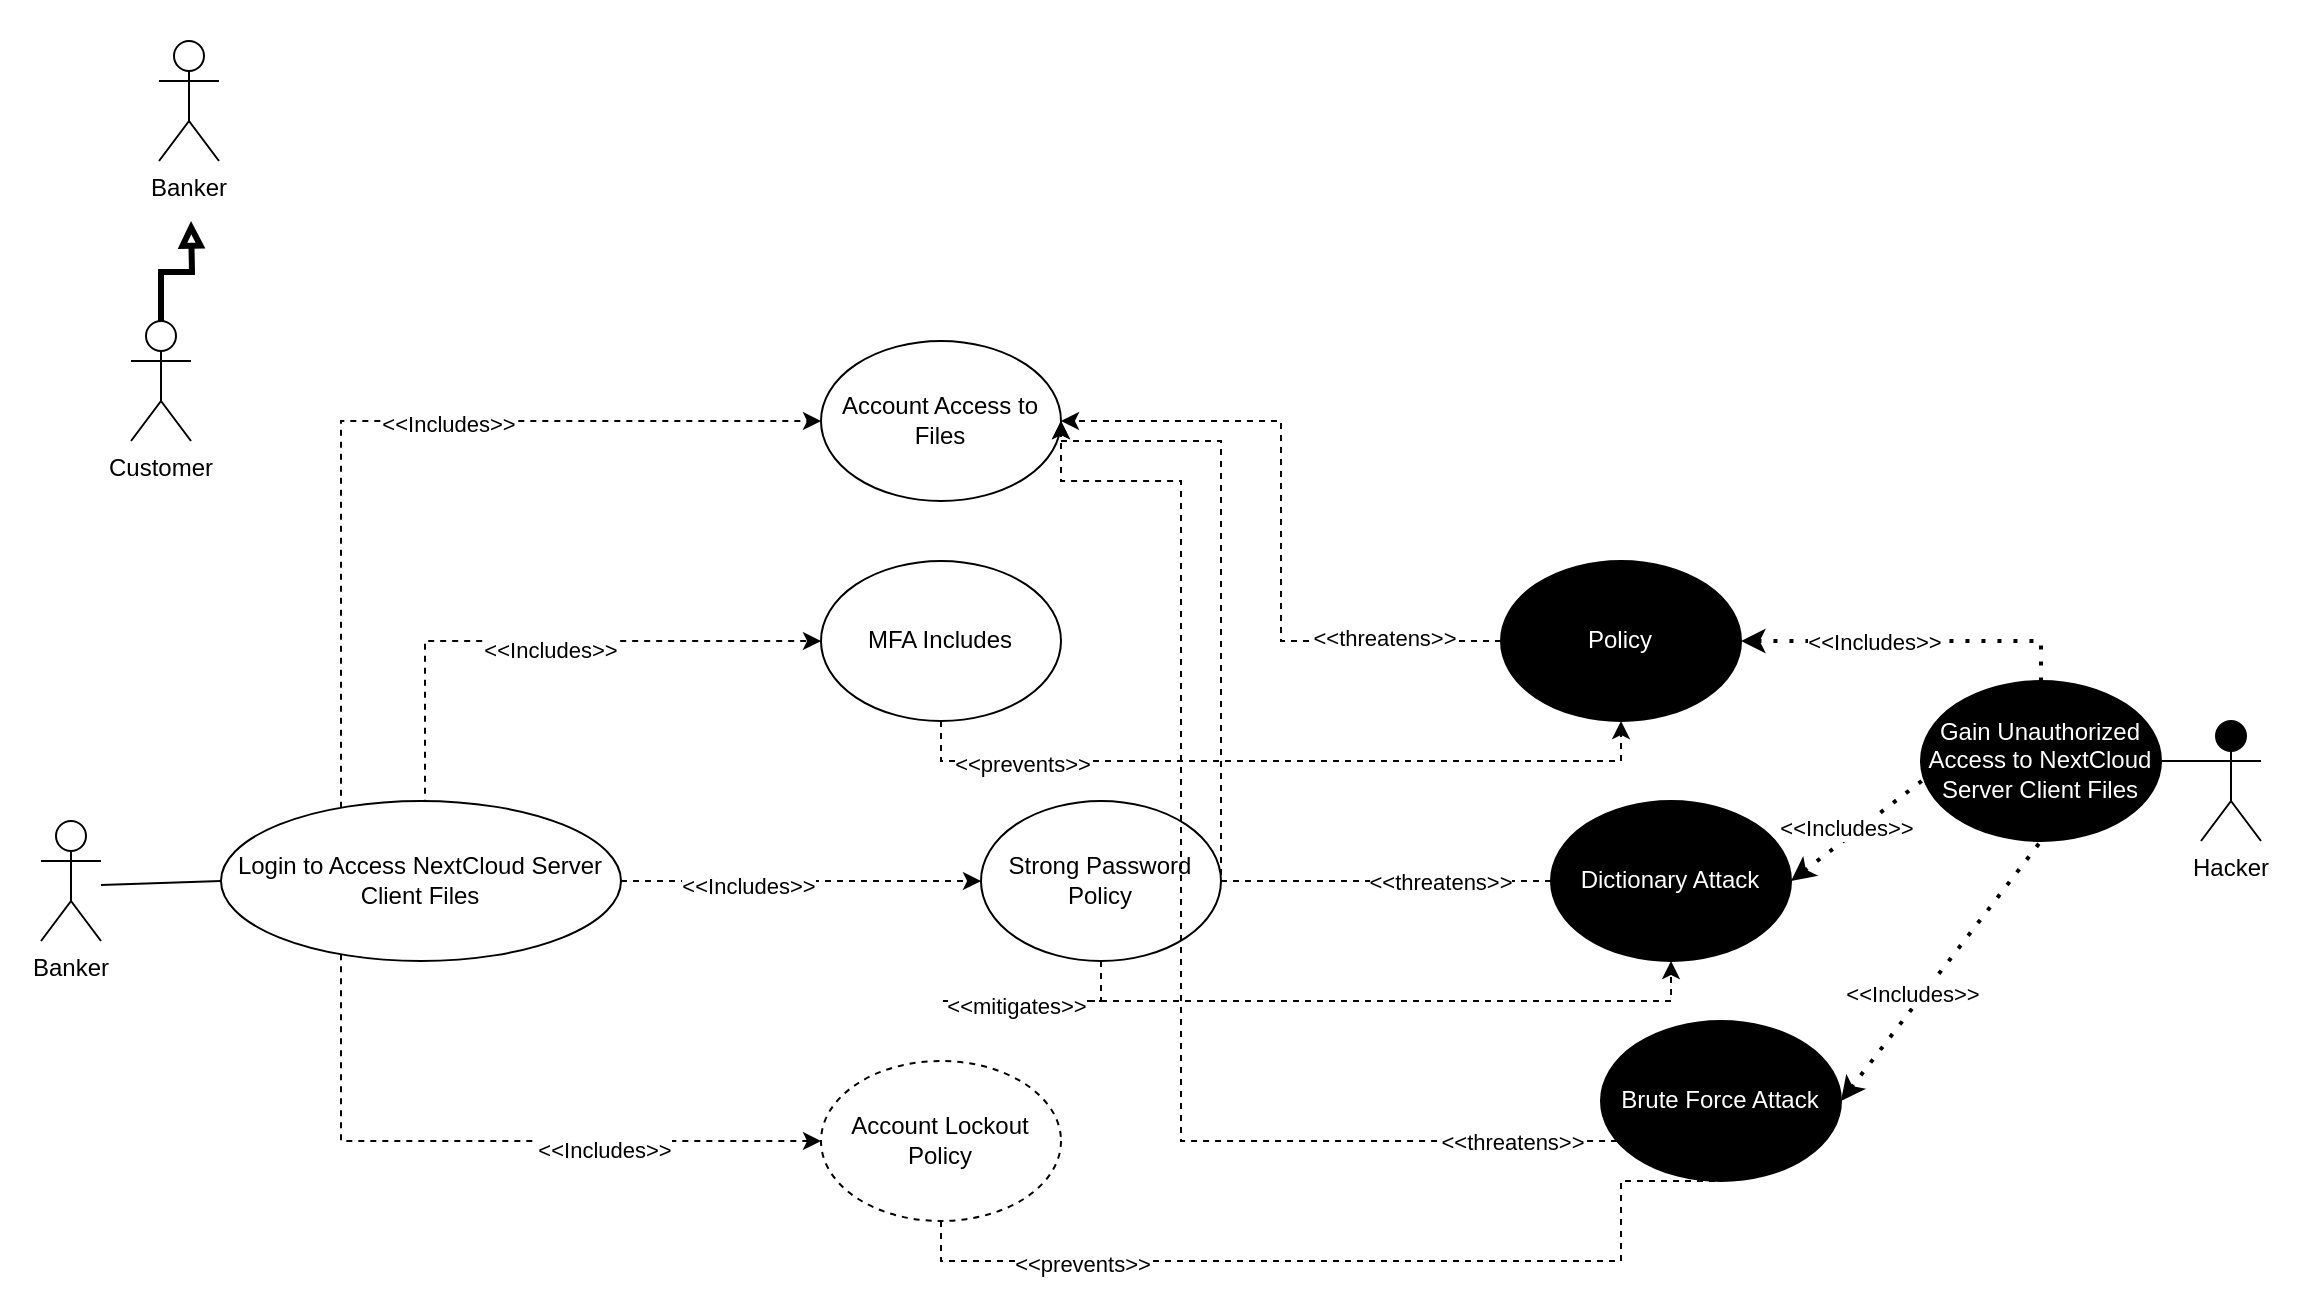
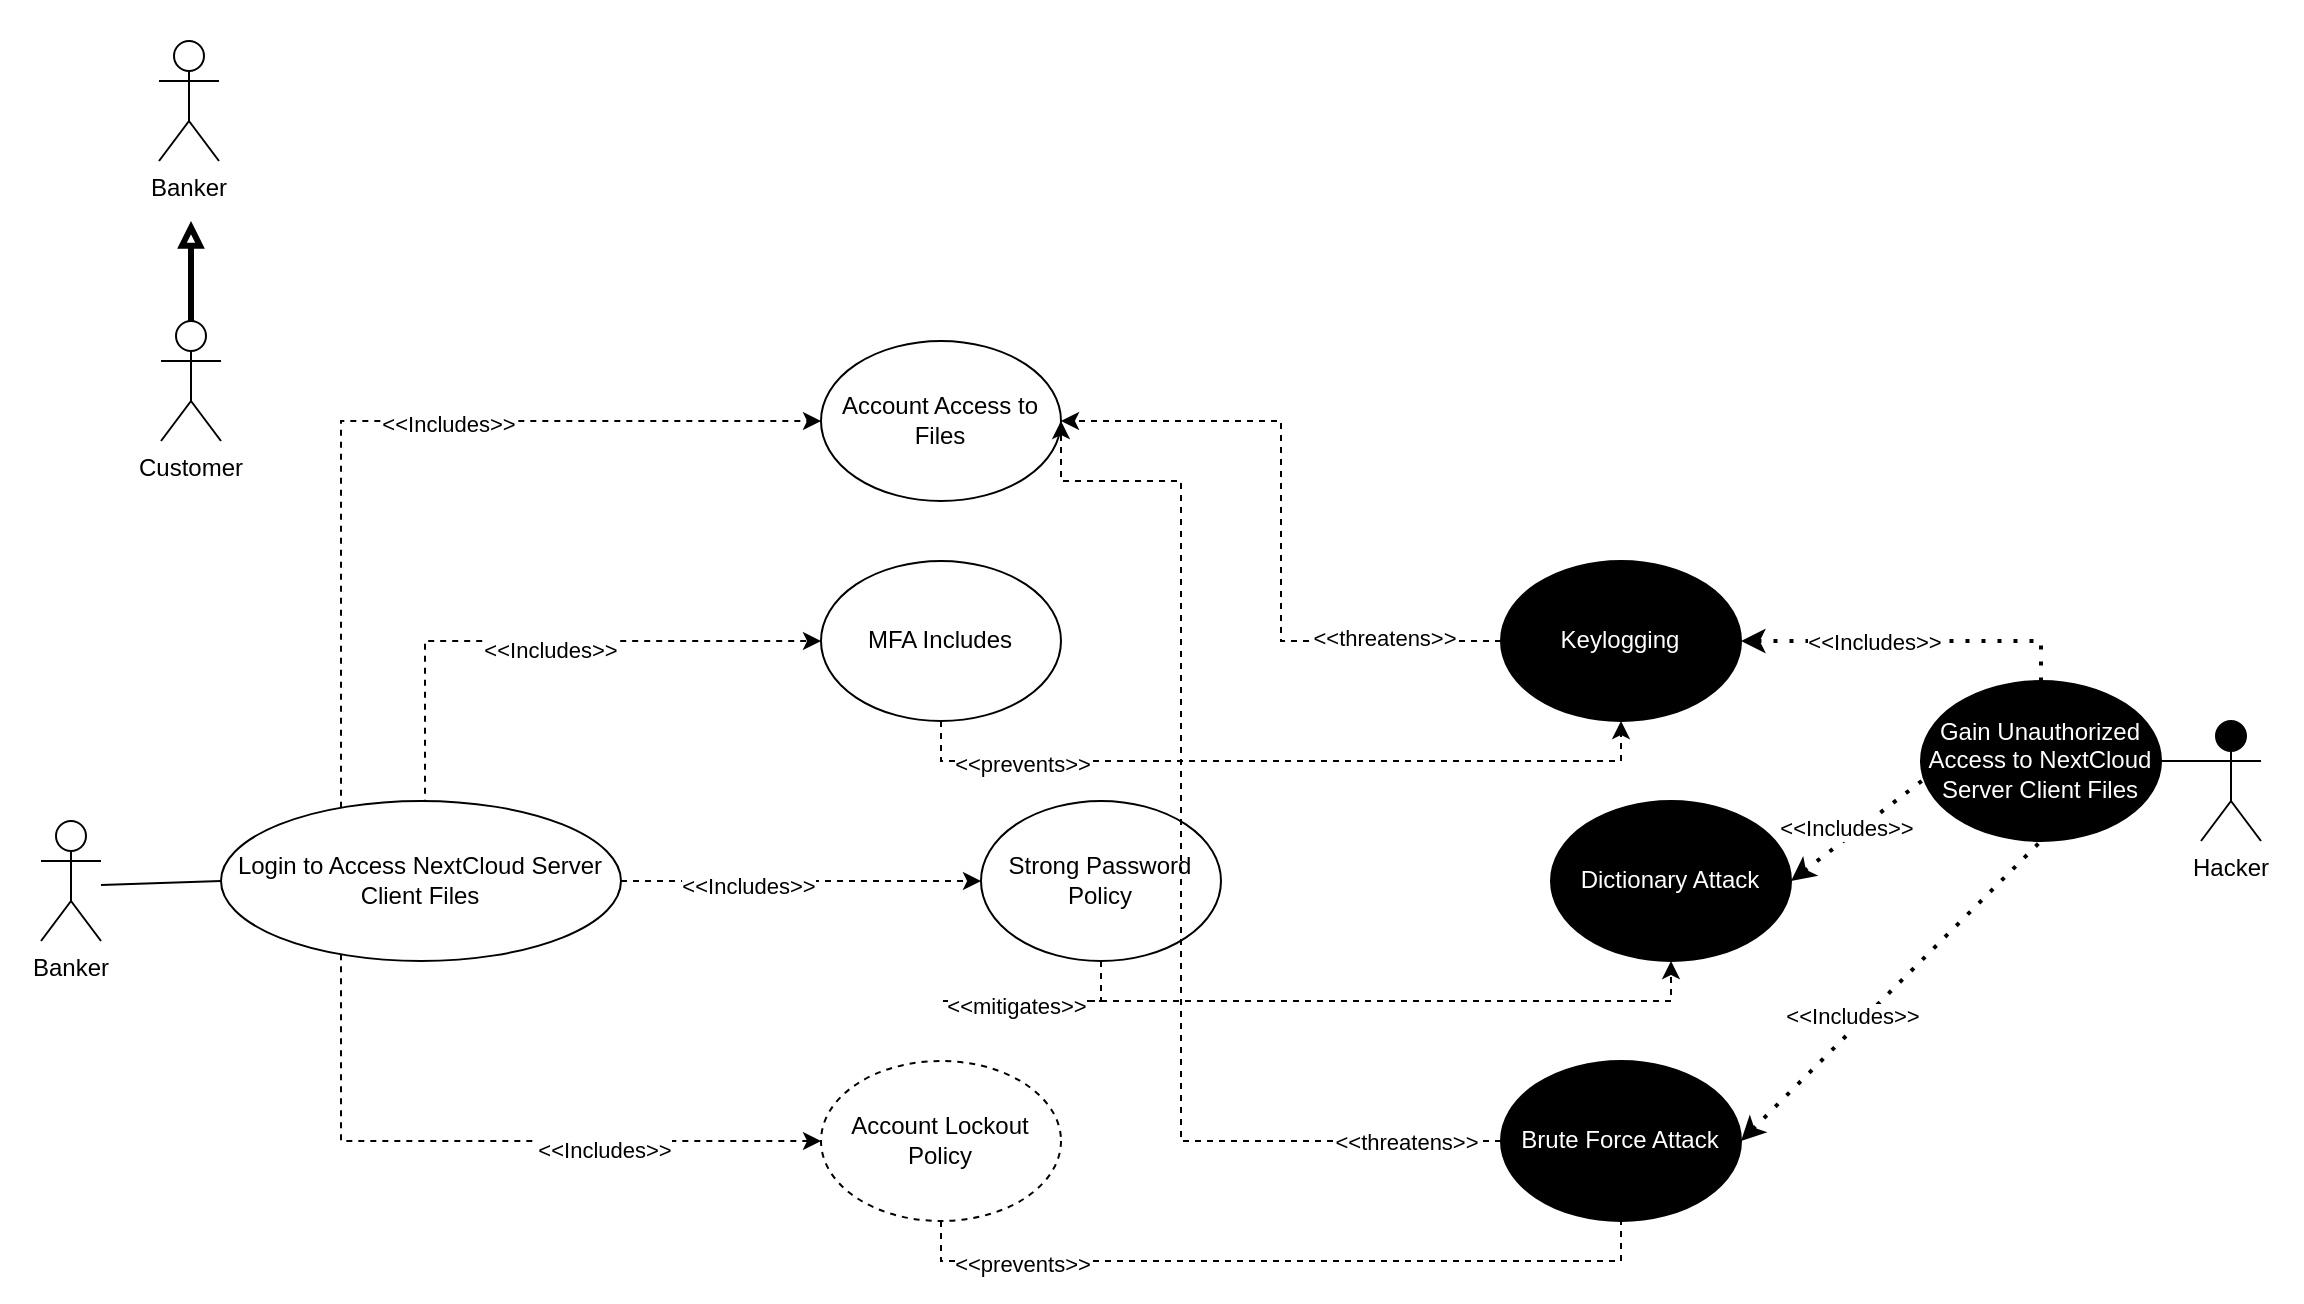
(161, 381) -> (191, 381)
(1221, 520) -> none
(1621, 641) -> (1621, 641)
(1721, 1101) -> (1621, 1141)
